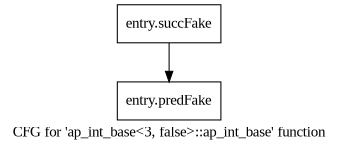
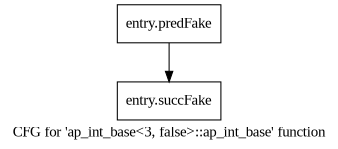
(169, 57) -> (169, 57)
